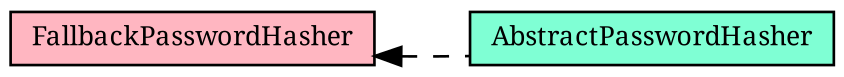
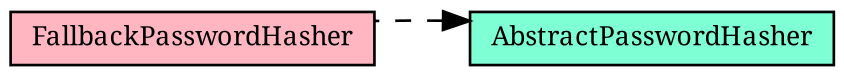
(435, 56) -> (409, 21)
